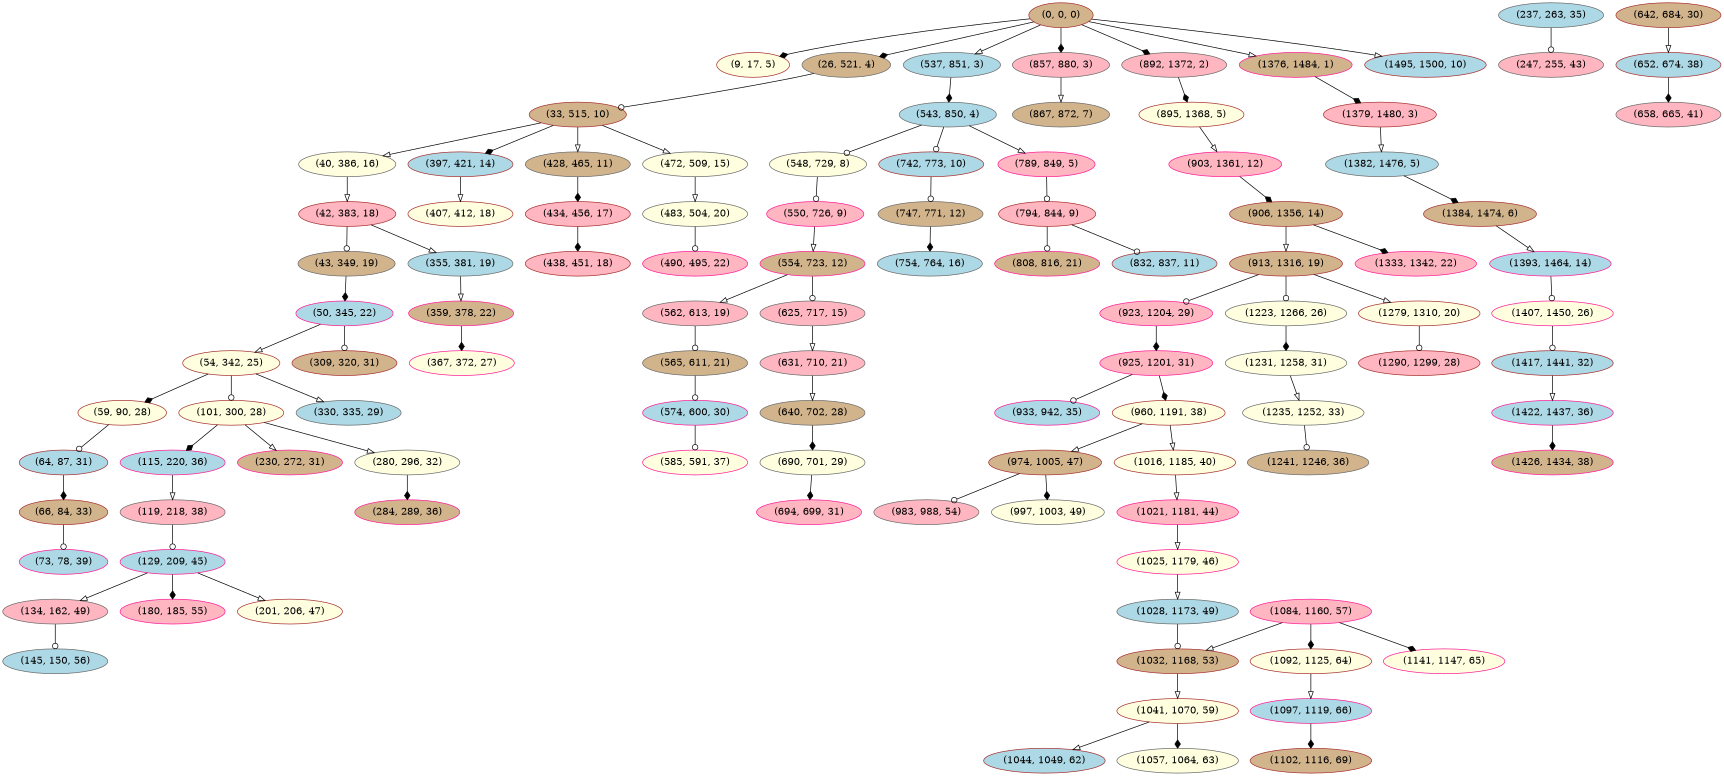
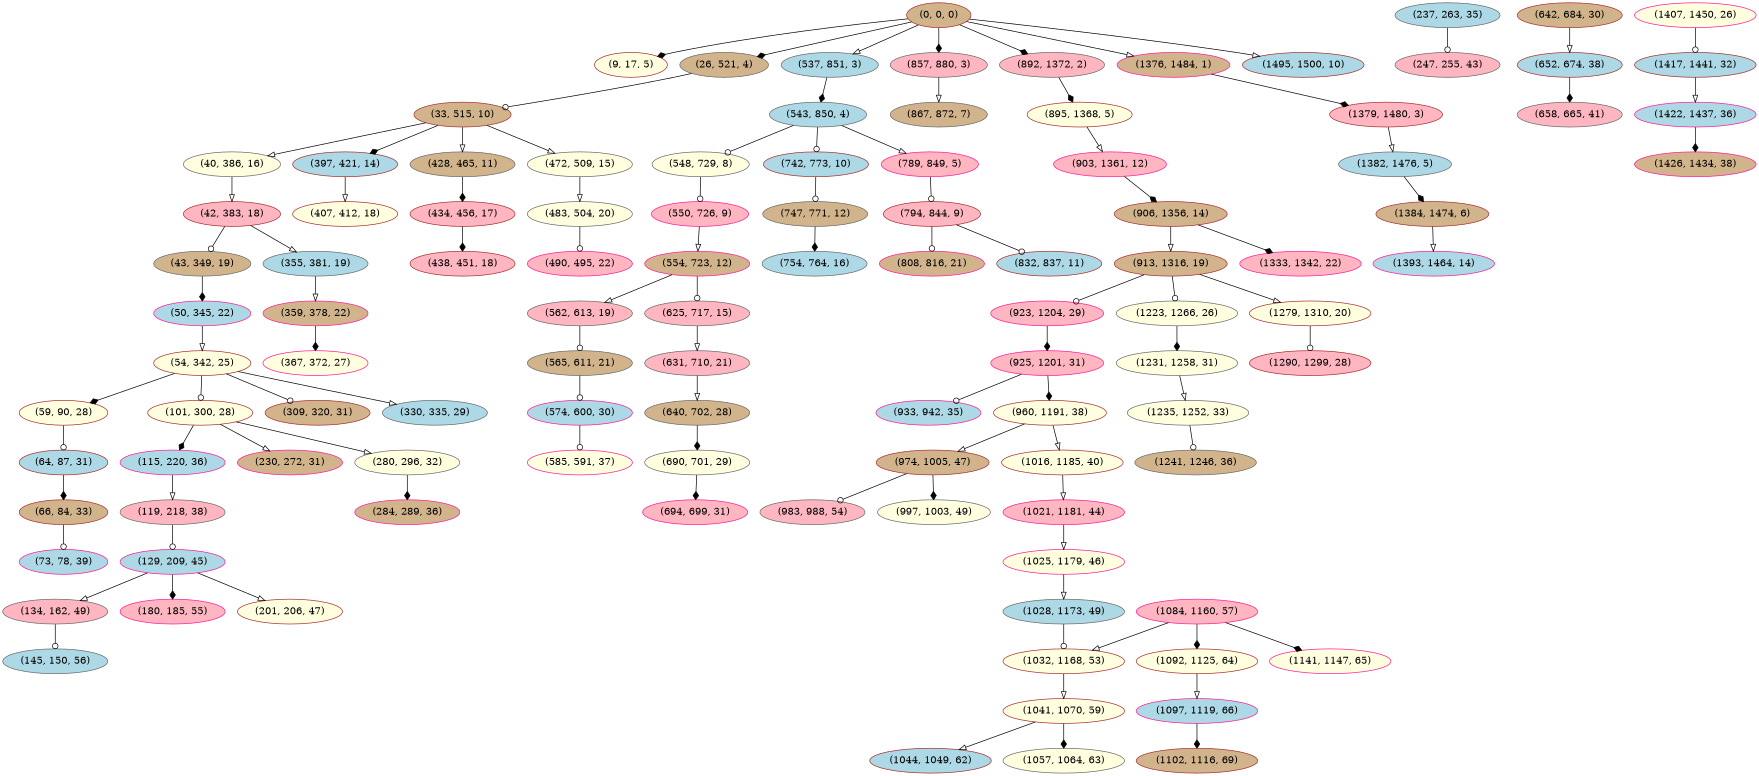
(1551, 286) -> none
(344, 336) -> (257, 387)
(1178, 661) -> (1064, 661)
